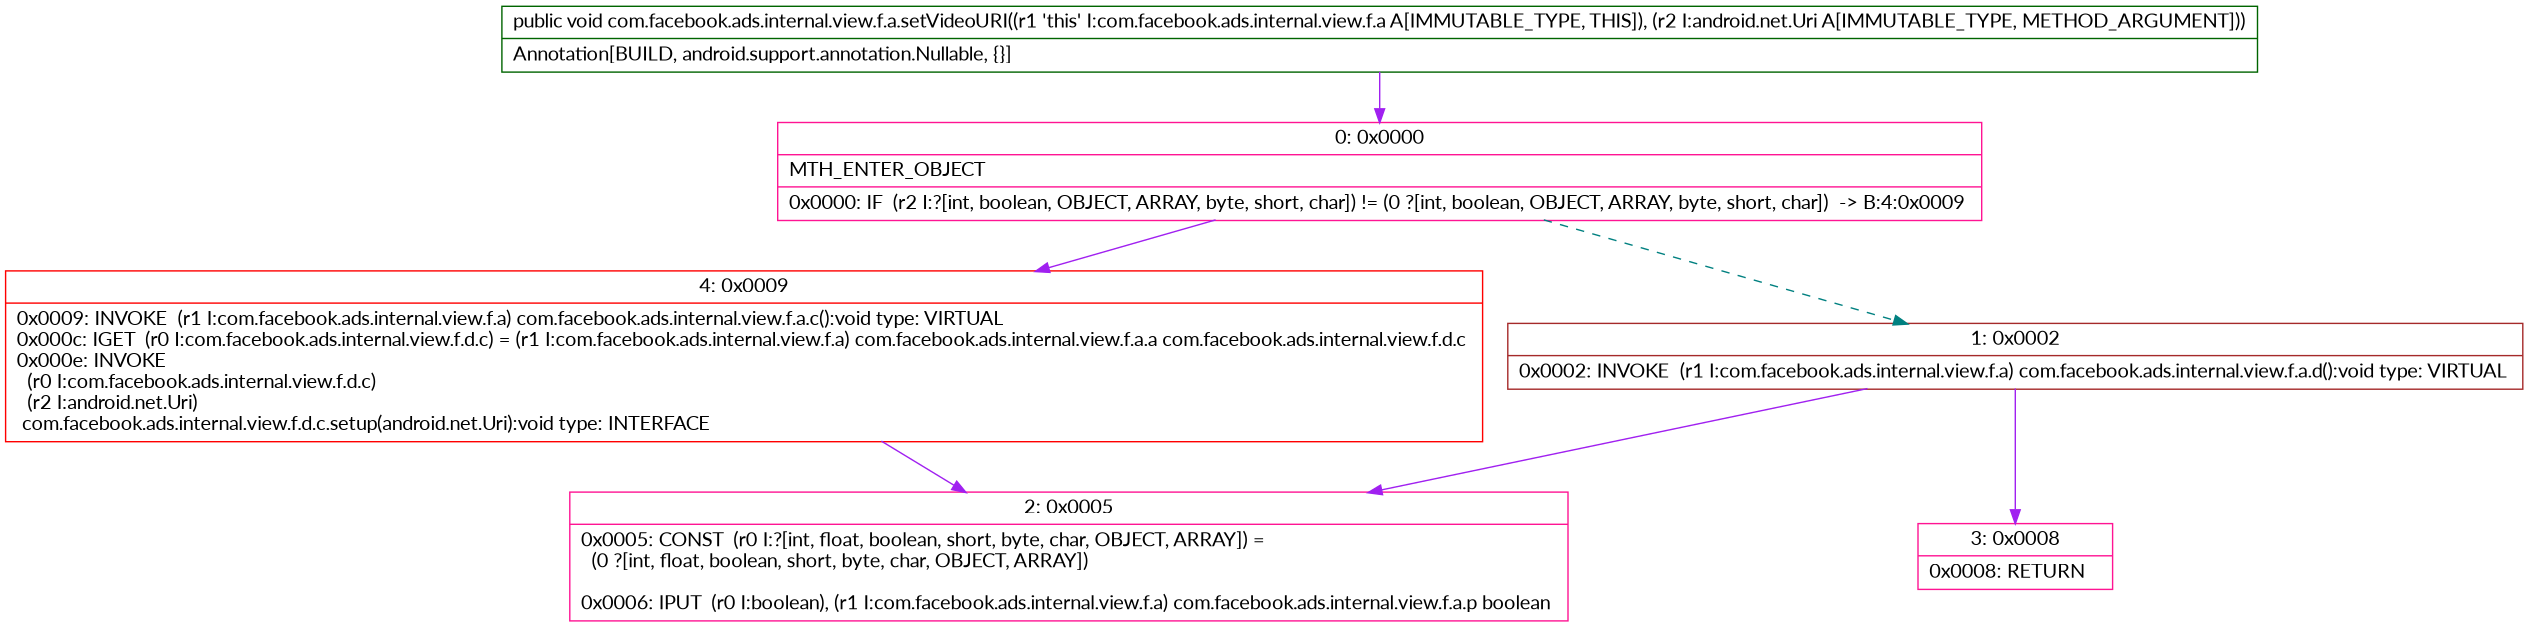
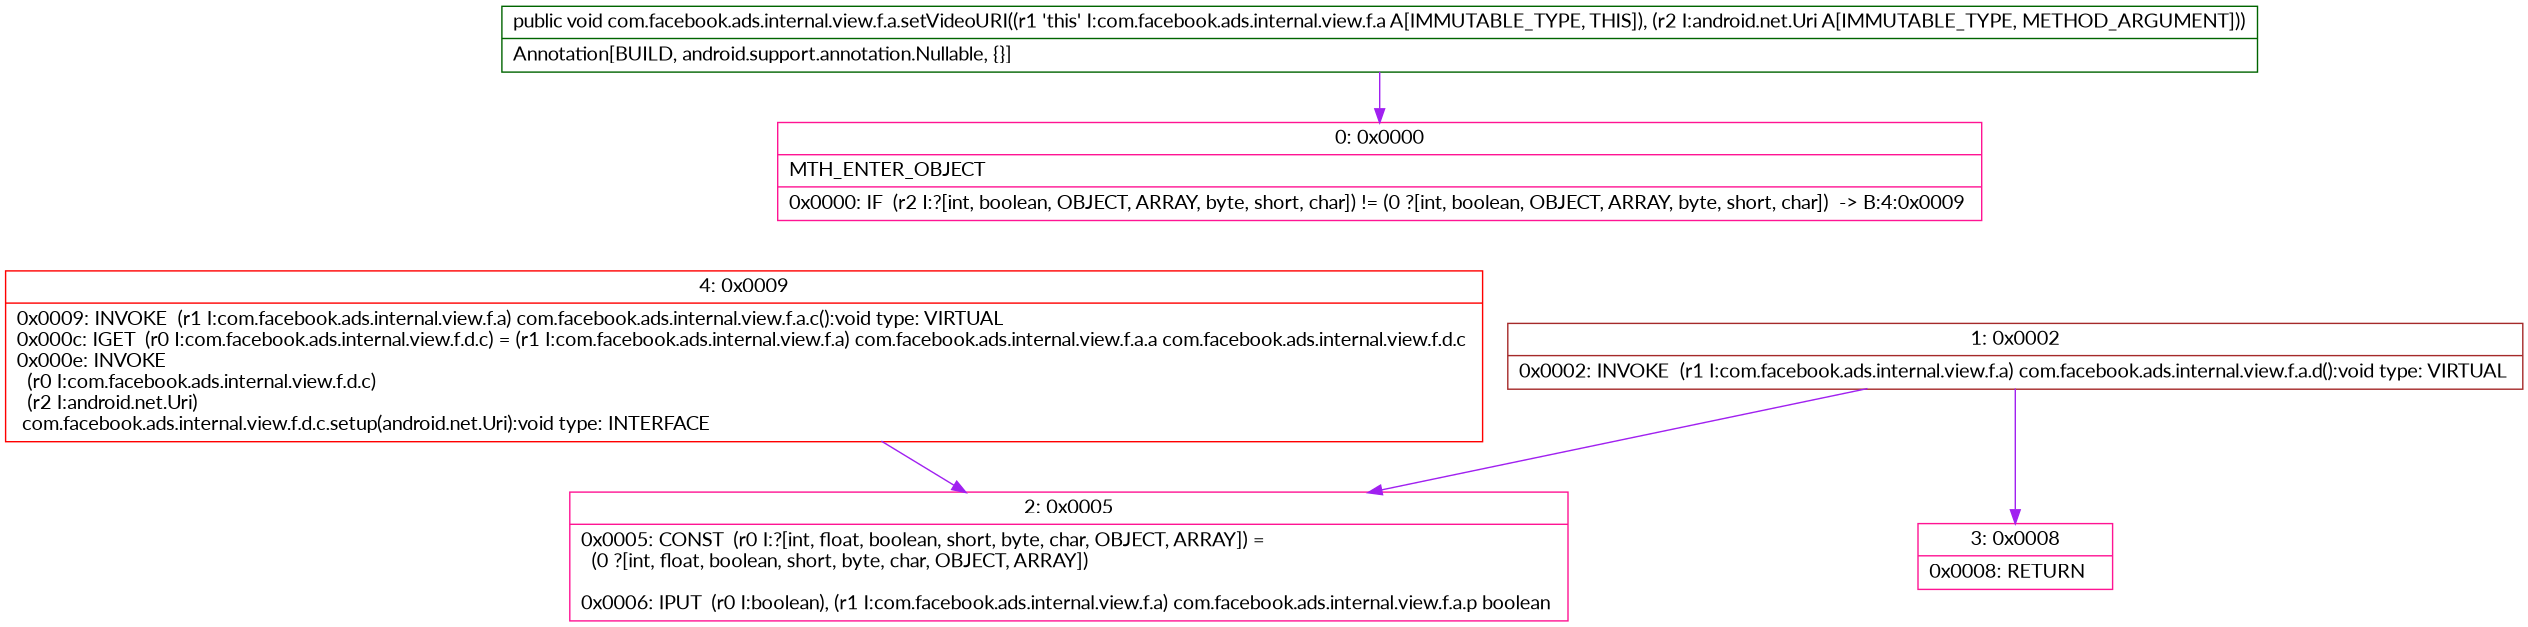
(1132, 244) -> none
(1719, 270) -> none
